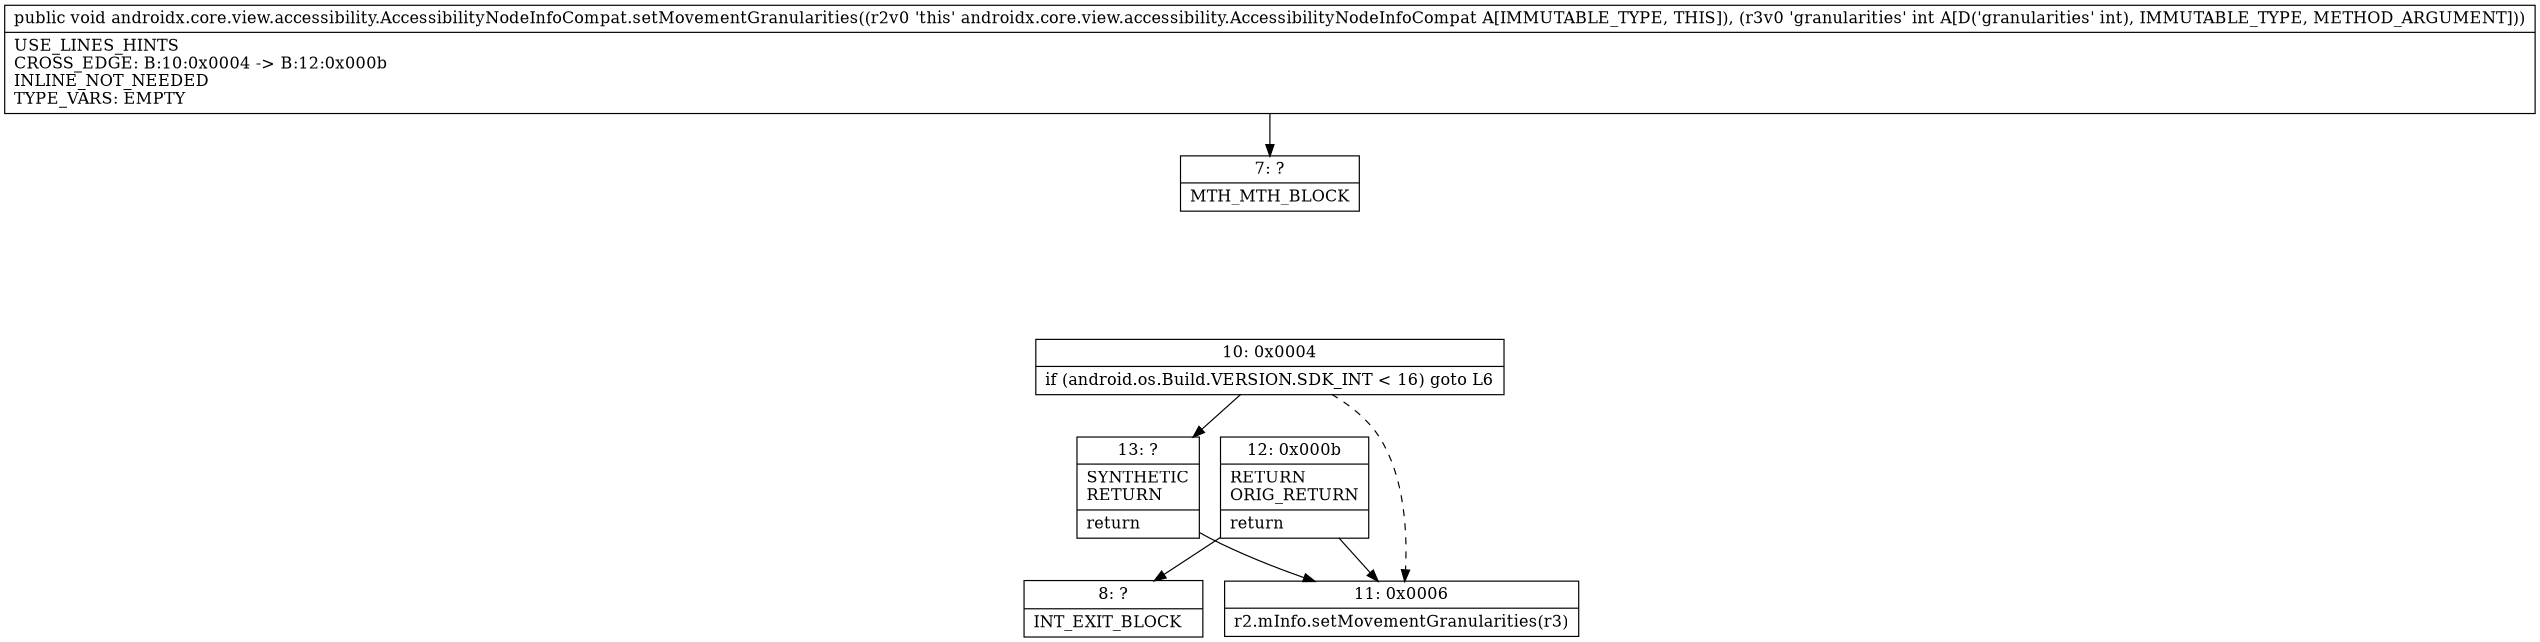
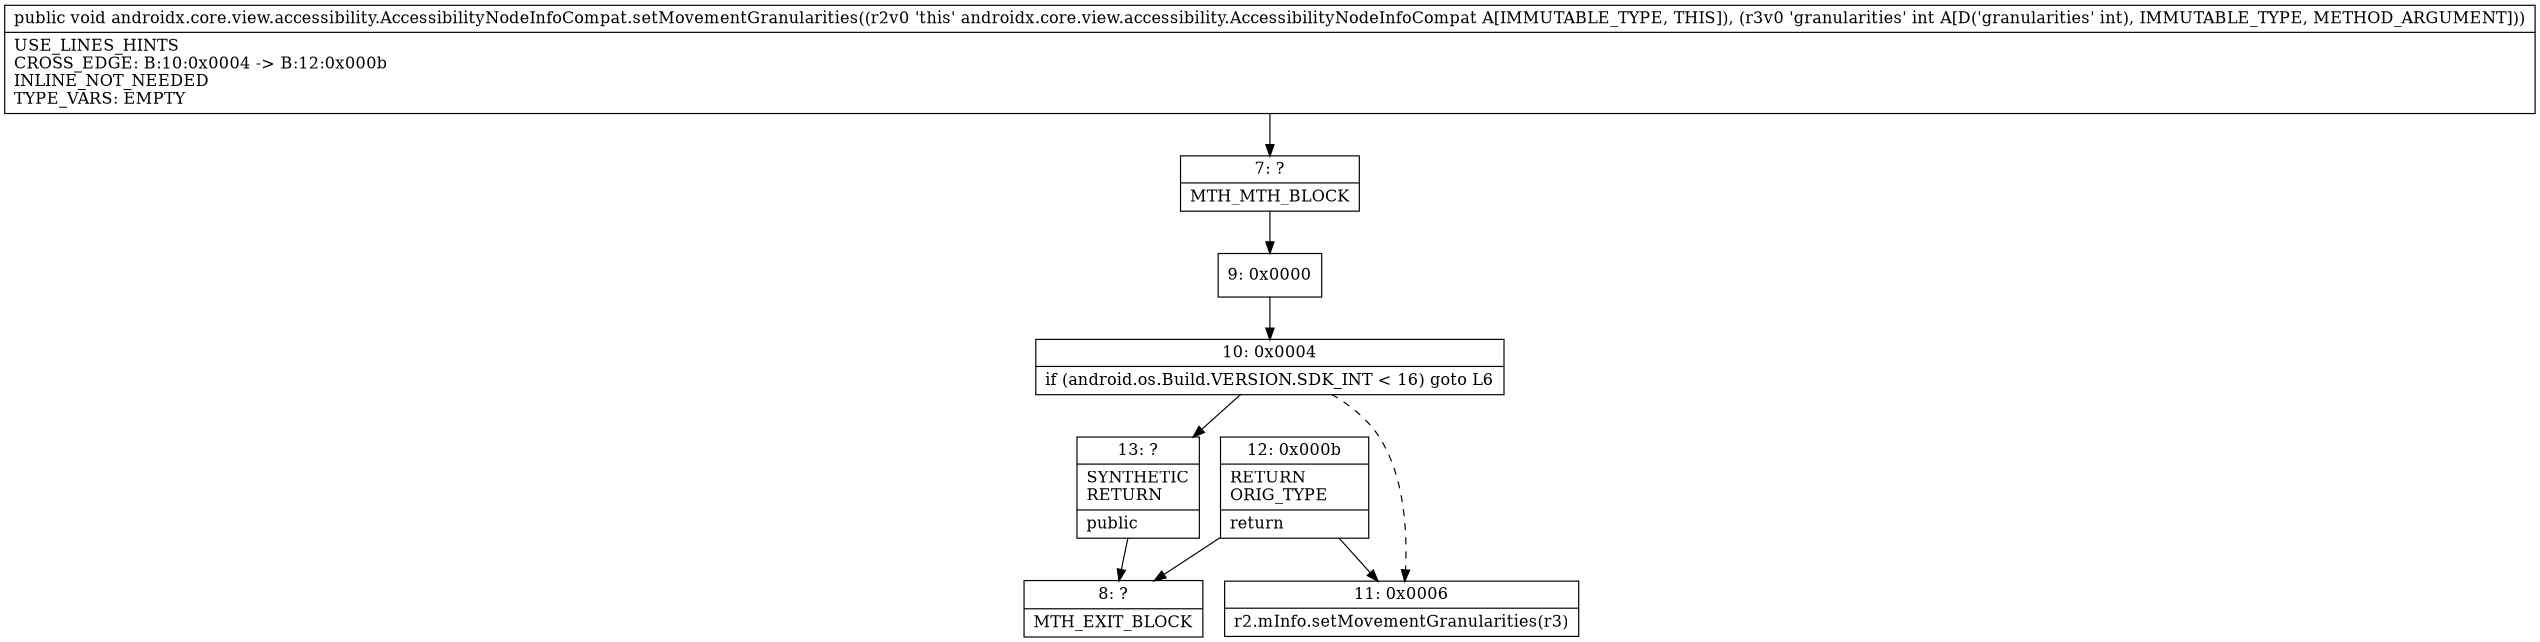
none -> (1270, 275)
(1295, 495) -> (1279, 495)
(1113, 523) -> (1112, 523)
(1251, 557) -> (1125, 554)
(1108, 622) -> (1113, 622)
